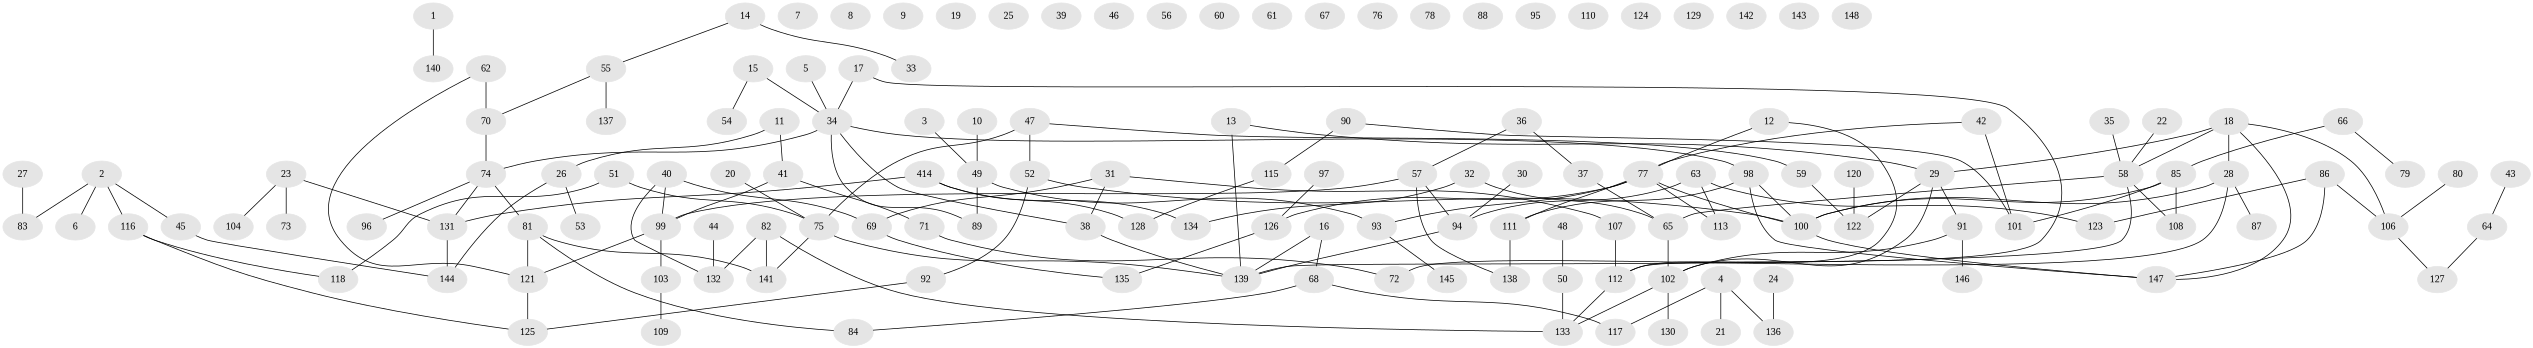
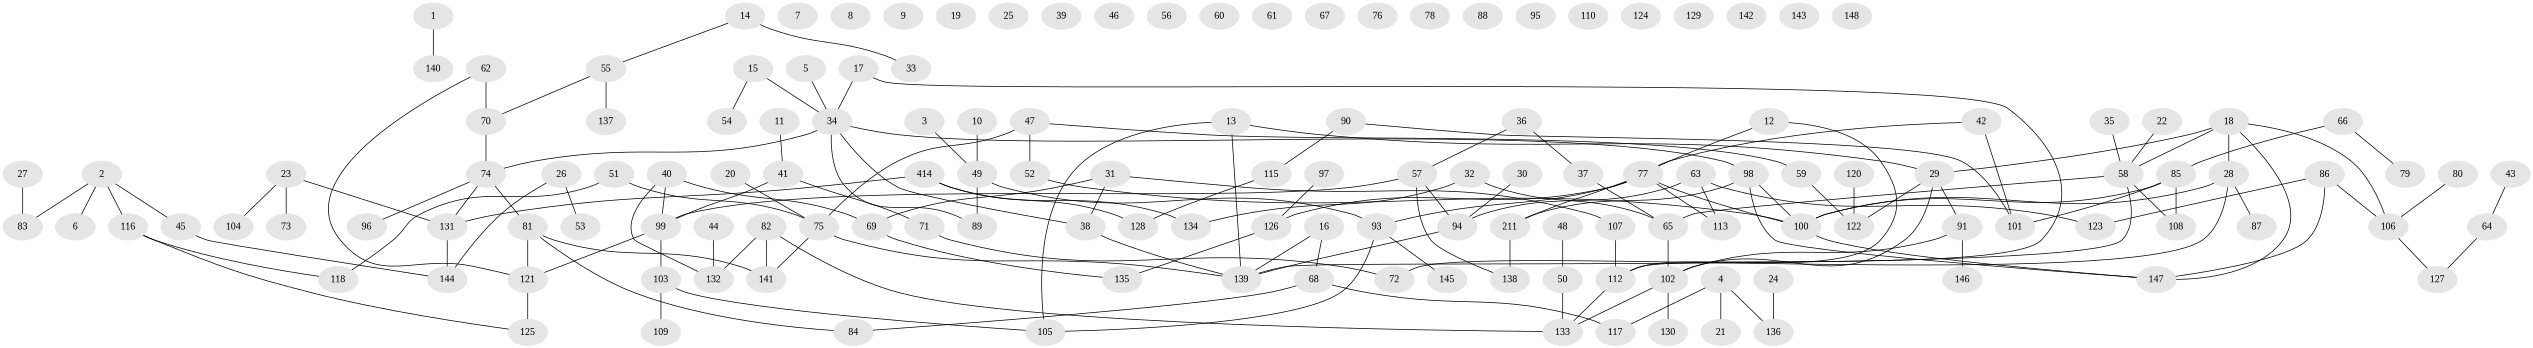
(675, 148) -> none
(1510, 227) -> (1510, 227)
(926, 280) -> none
none -> (1045, 332)
